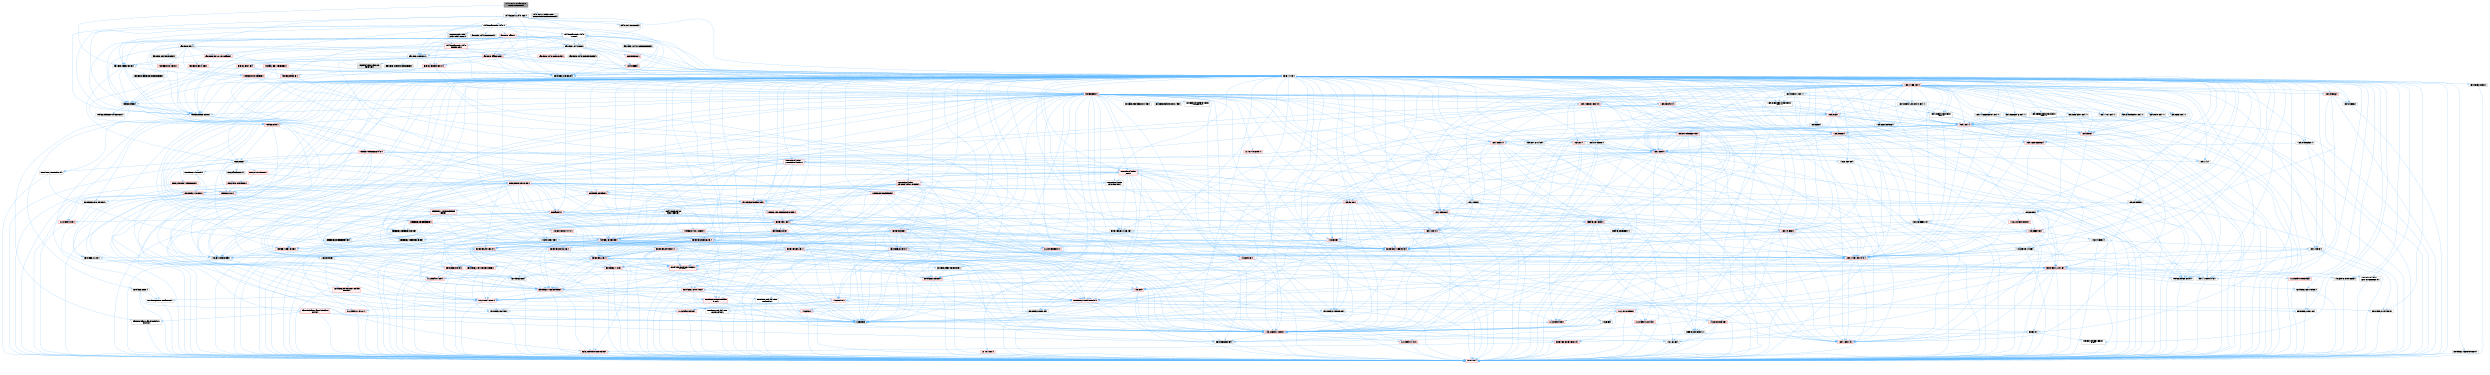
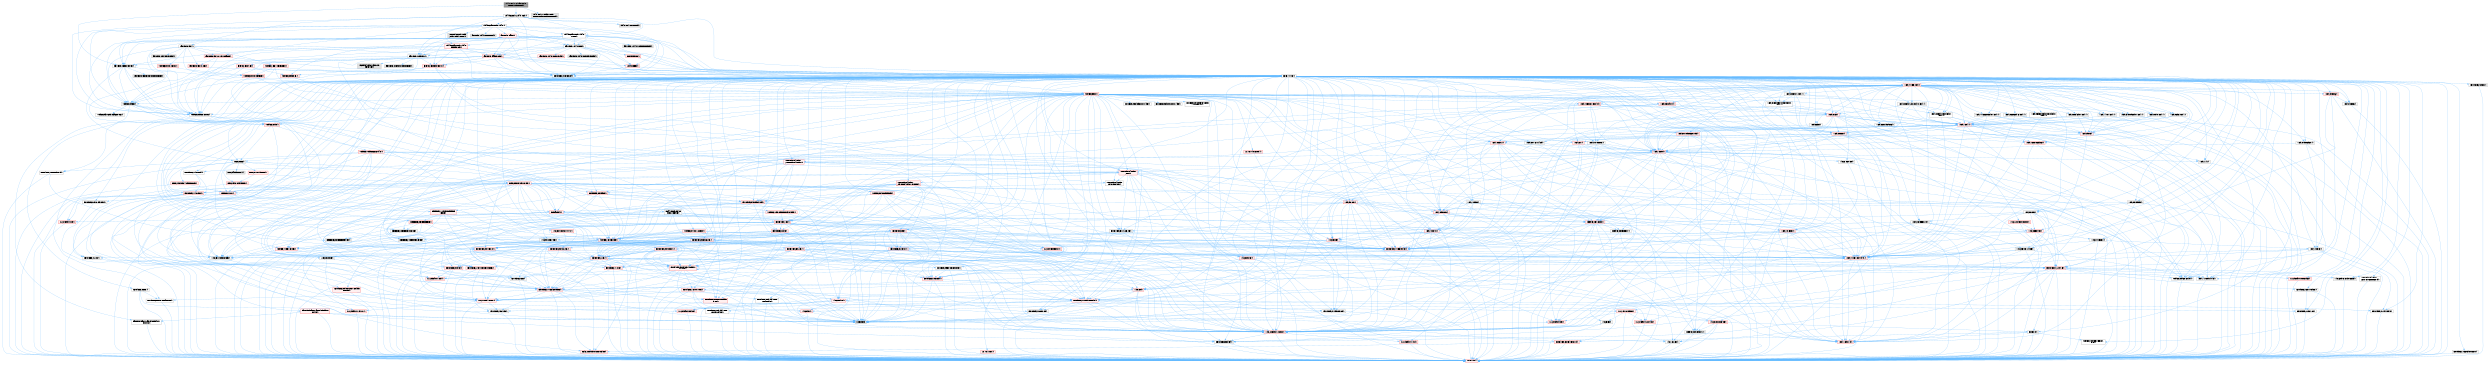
(457, 36) -> (457, 36)
(110, 115) -> (110, 115)
